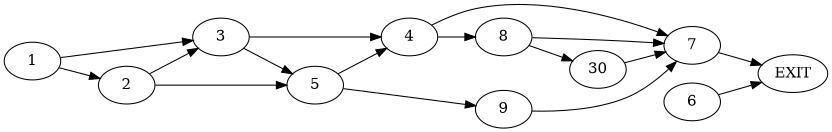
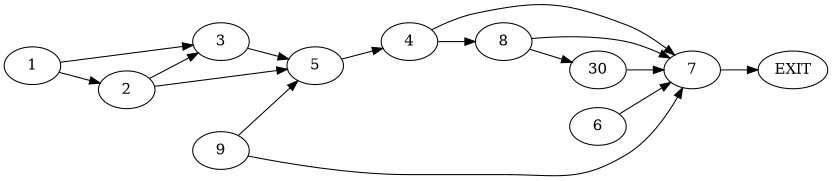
(310, 37) -> none
(735, 90) -> (641, 101)
(404, 97) -> (264, 112)
